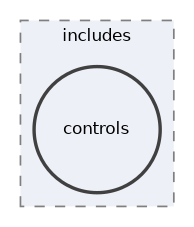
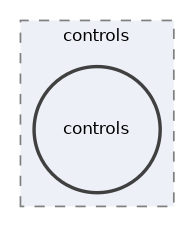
(97, 37) -> (97, 37)
